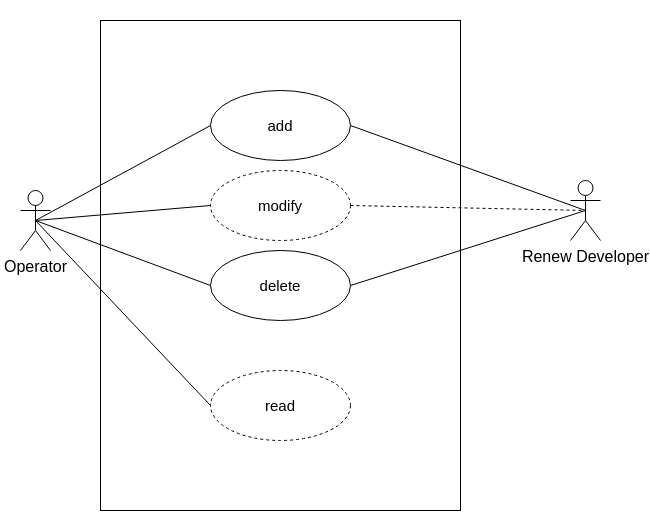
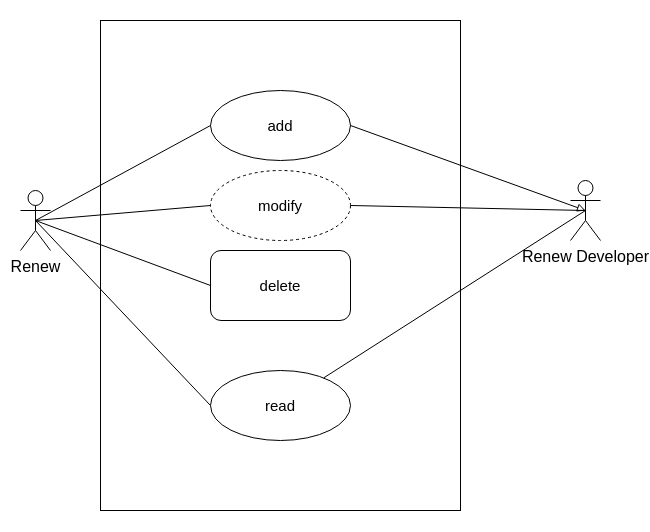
(577, 207) -> (576, 207)
(466, 208) -> (466, 208)
(463, 250) -> none
(36, 267) -> (36, 267)
(281, 286) -> (281, 286)
none -> (453, 295)
(281, 406) -> (281, 406)
